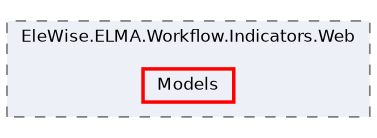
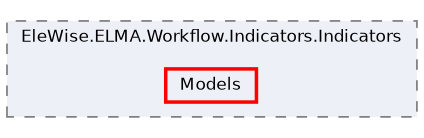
(188, 38) -> (212, 38)
